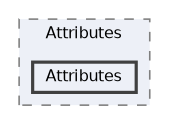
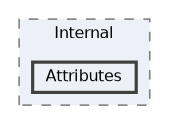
(84, 34) -> (84, 34)
